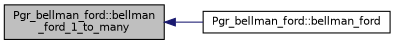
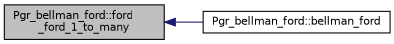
(84, 22) -> (84, 22)
